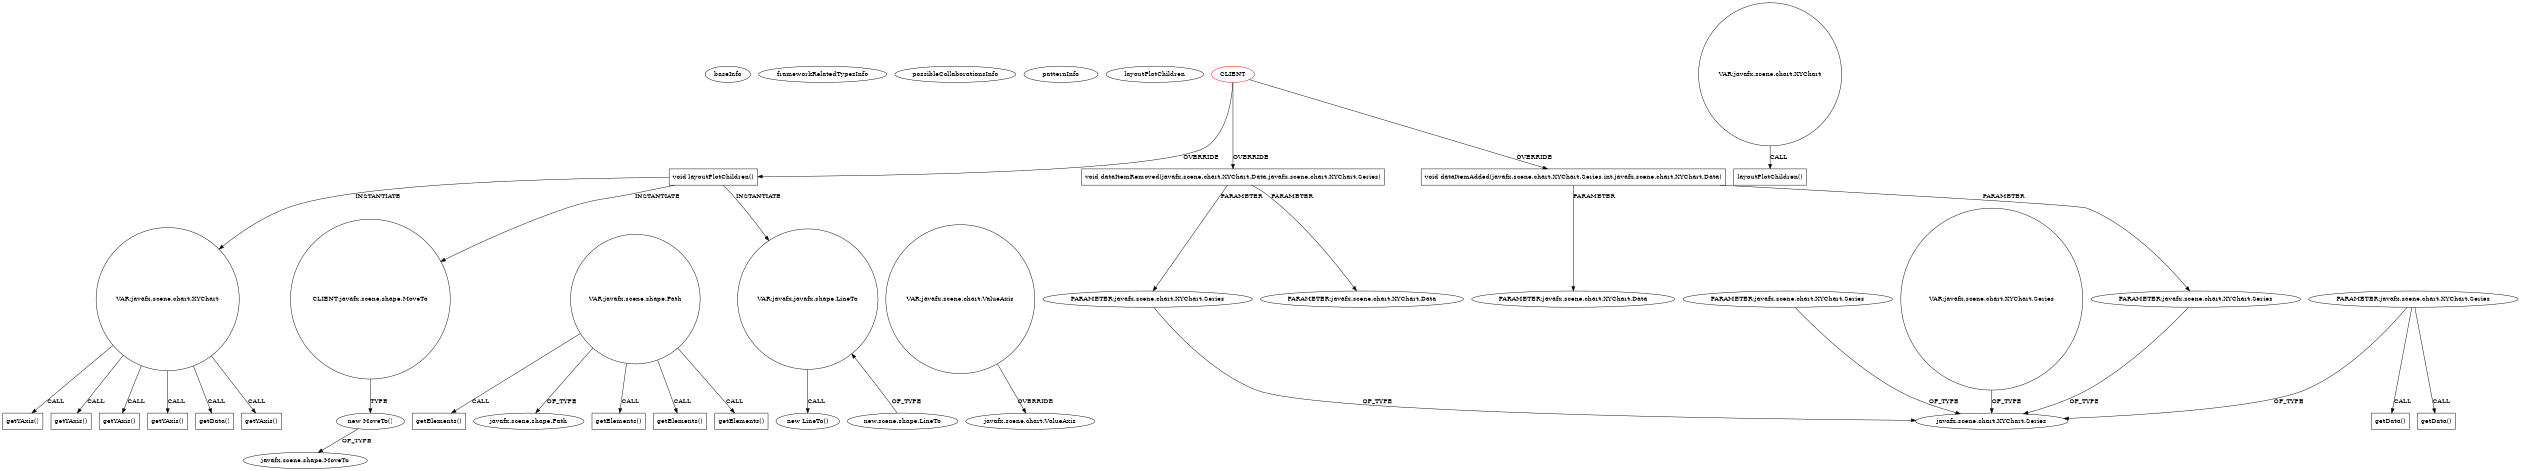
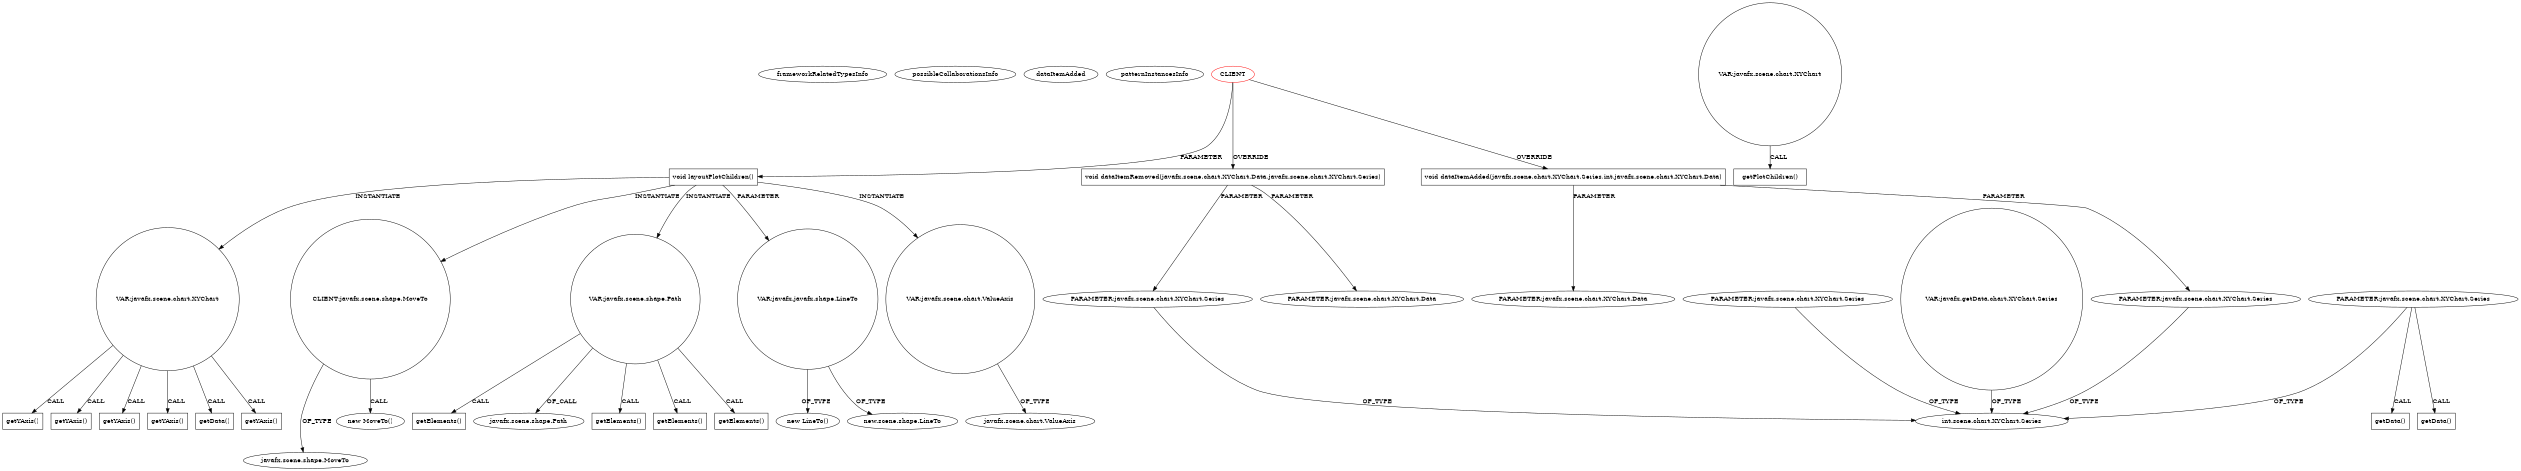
(728, 74) -> none
(1061, 74) -> (1061, 74)
(1155, 74) -> (1155, 74)
(1201, 157) -> (1201, 157)
(1770, 177) -> (1770, 177)
none -> (841, 195)
(759, 197) -> (759, 197)
none -> (675, 207)
(1992, 299) -> (1992, 299)
(876, 385) -> (845, 393)
(379, 402) -> (379, 402)
(562, 402) -> (562, 402)
(817, 402) -> (817, 402)
(1035, 402) -> (1035, 402)
(1992, 421) -> (1992, 421)
(340, 440) -> (305, 404)
